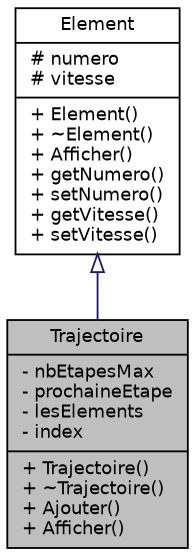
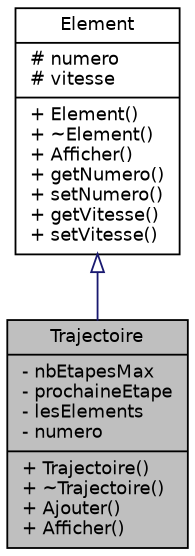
(53, 432) -> (63, 432)
